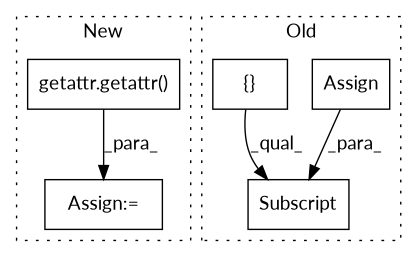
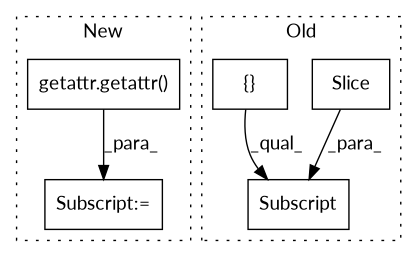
(351, 84) -> (351, 84)
(104, 205) -> (104, 205)
